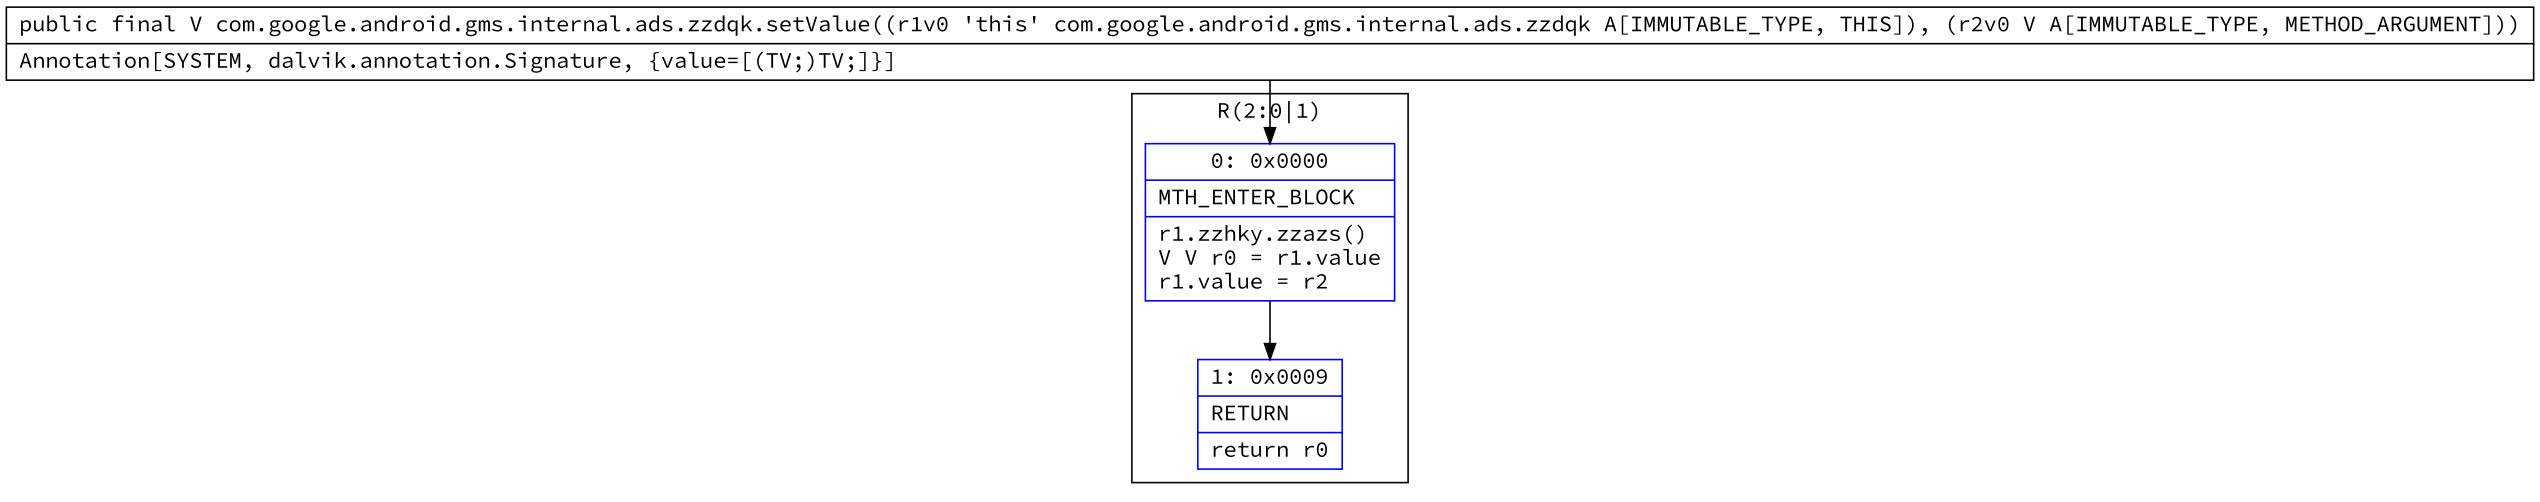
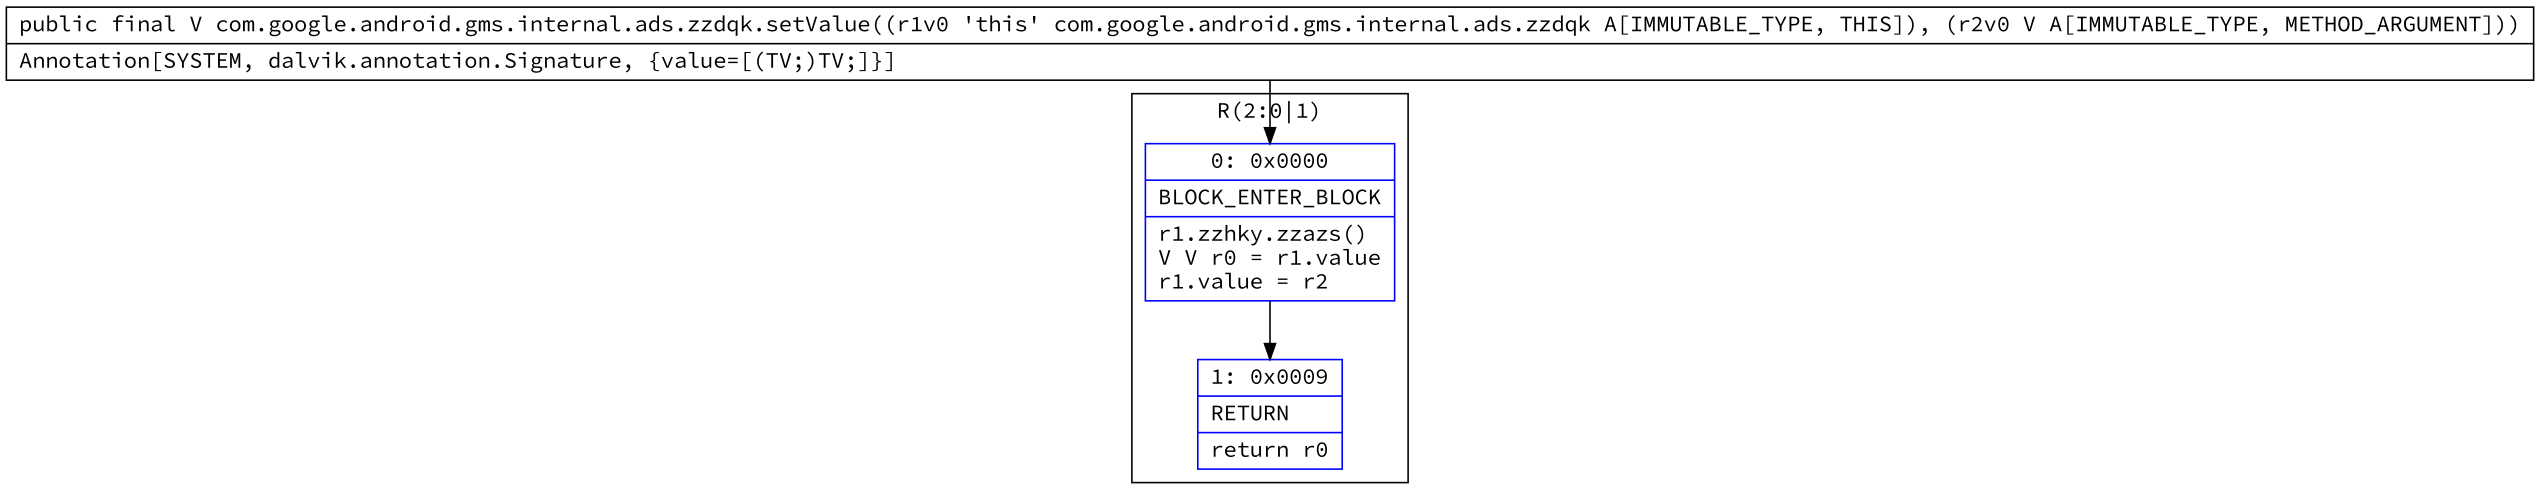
(1257, 198) -> (1270, 198)
